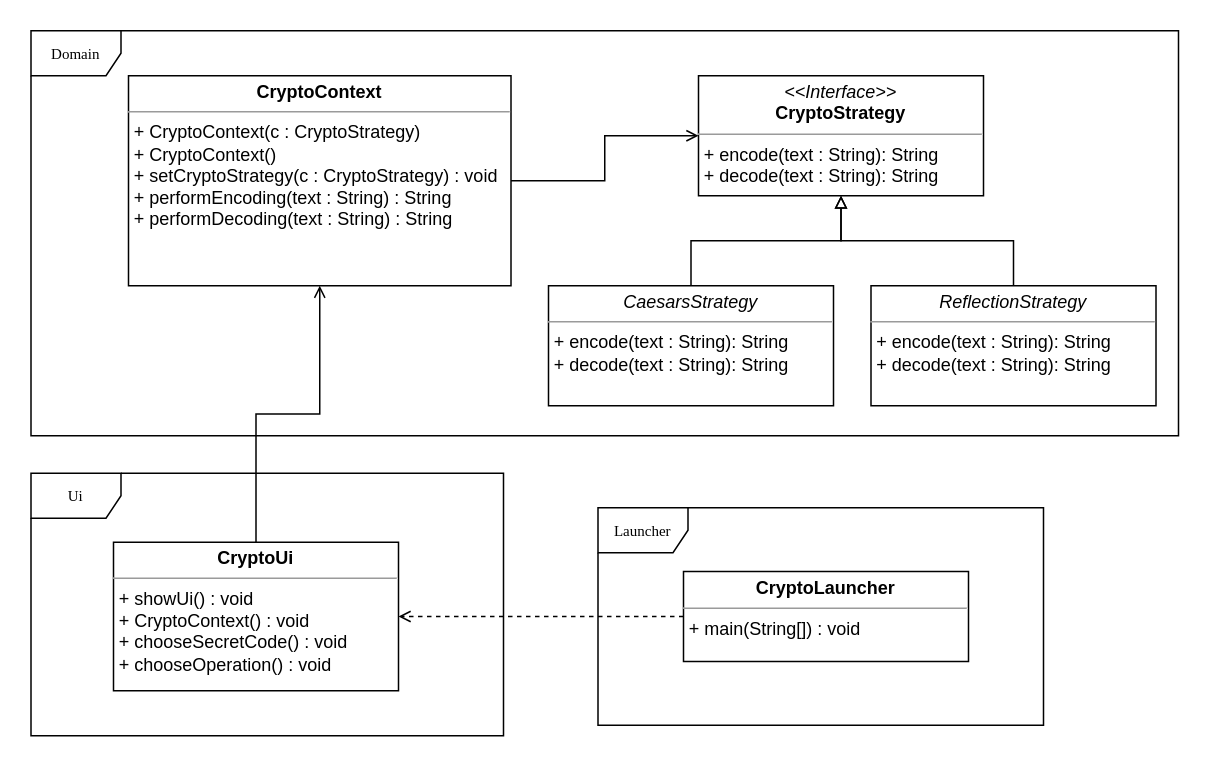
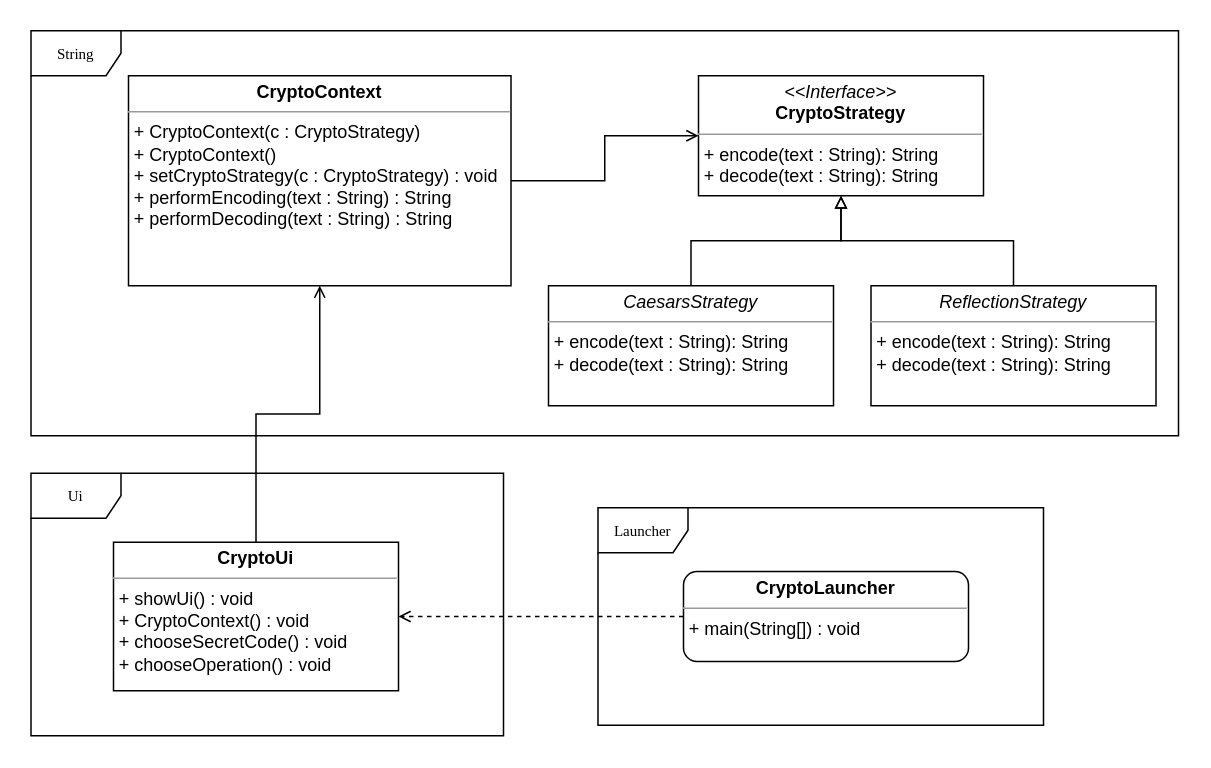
(76, 53) -> (76, 53)
(826, 617) -> (826, 617)
